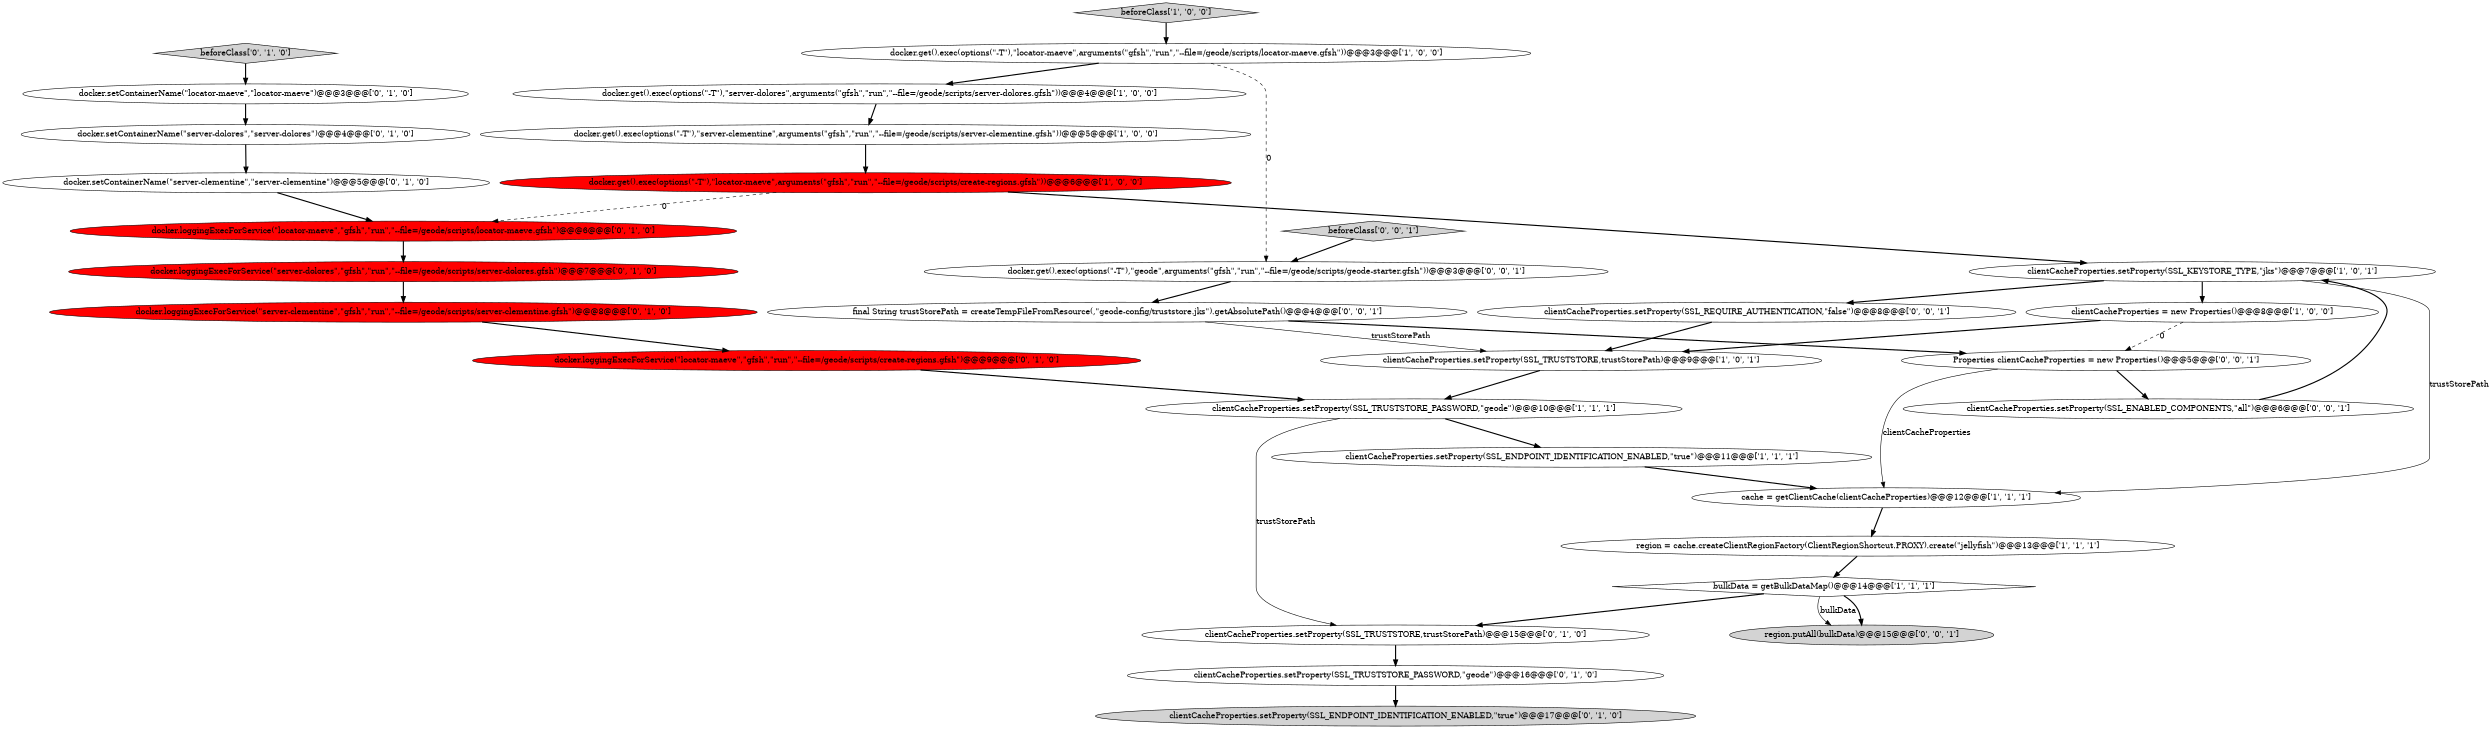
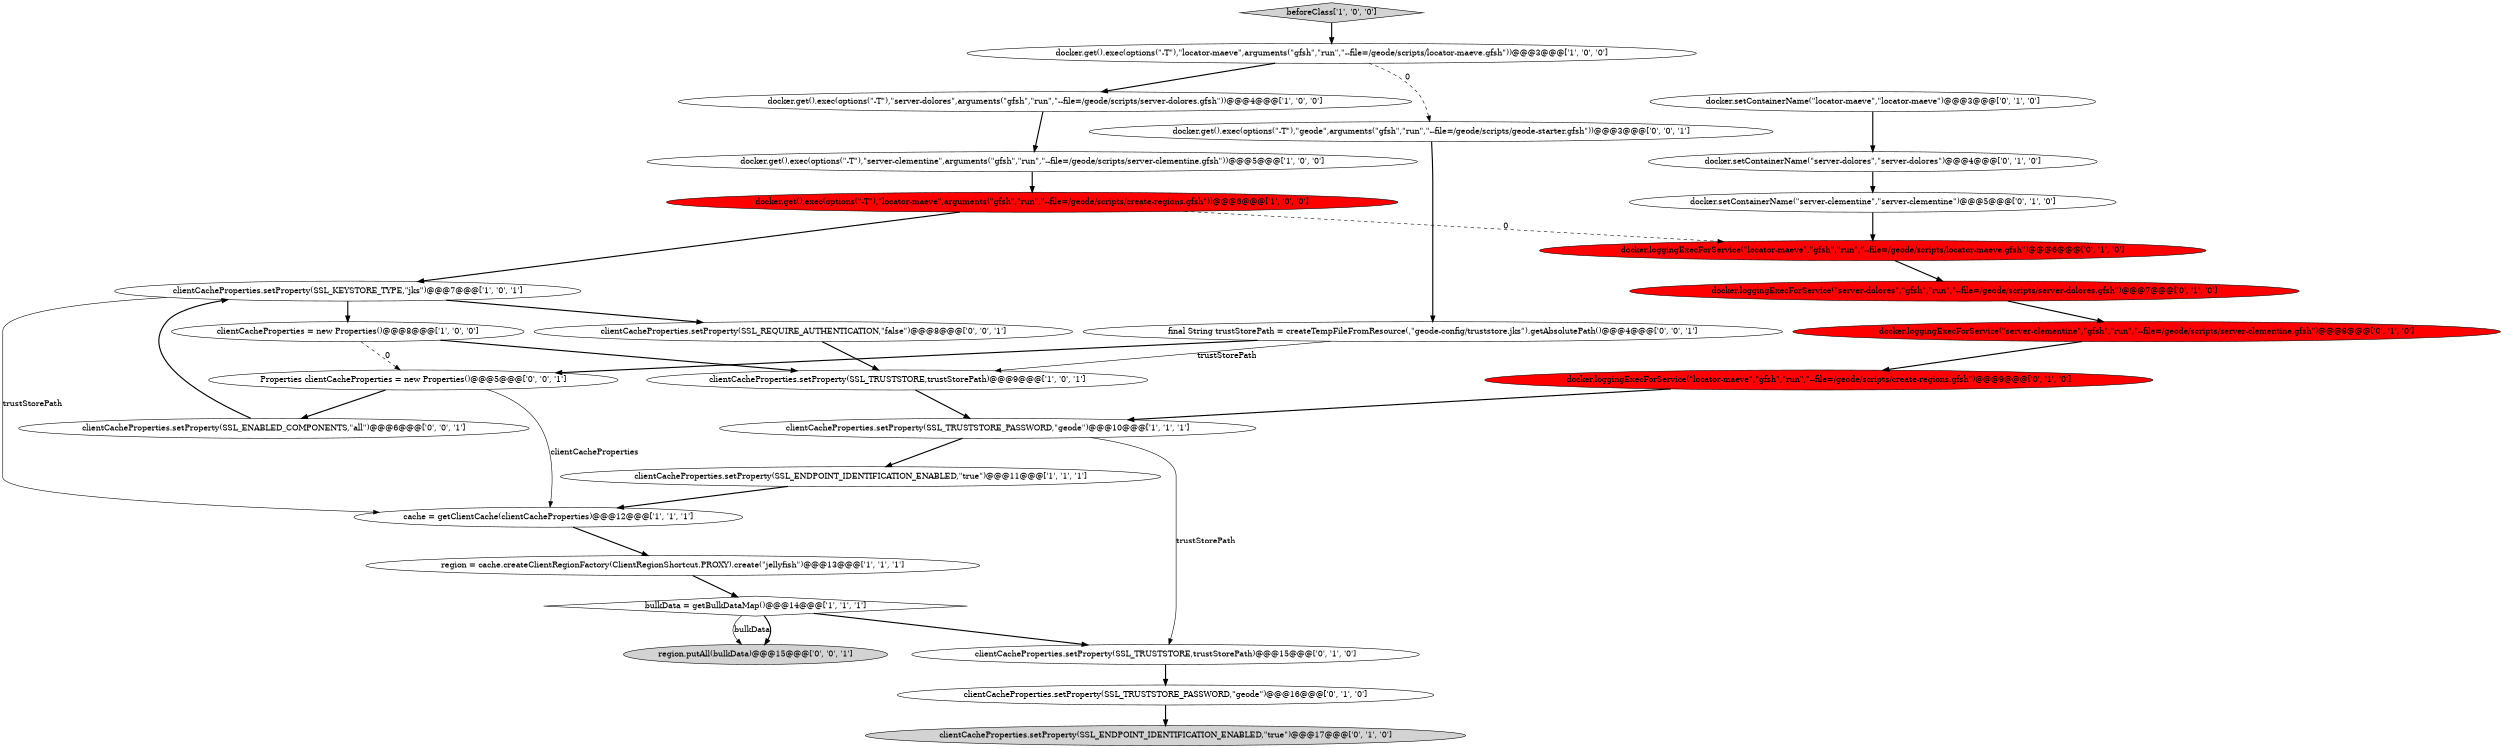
(246, 53) -> none
(1373, 231) -> none
